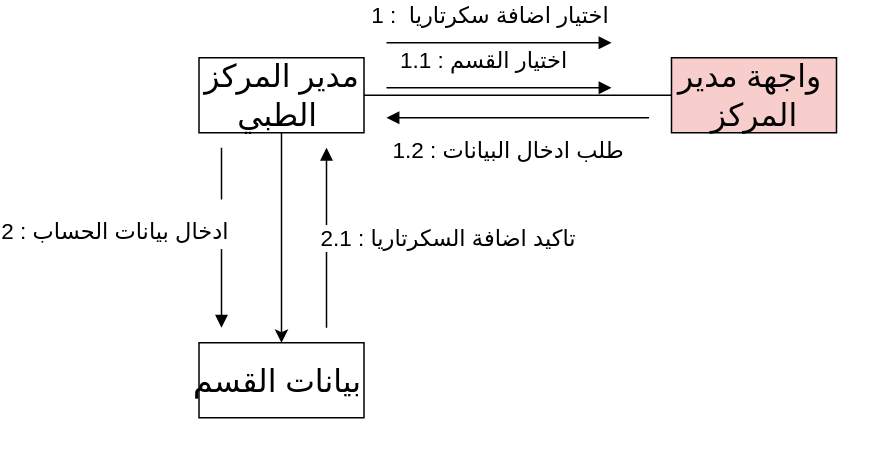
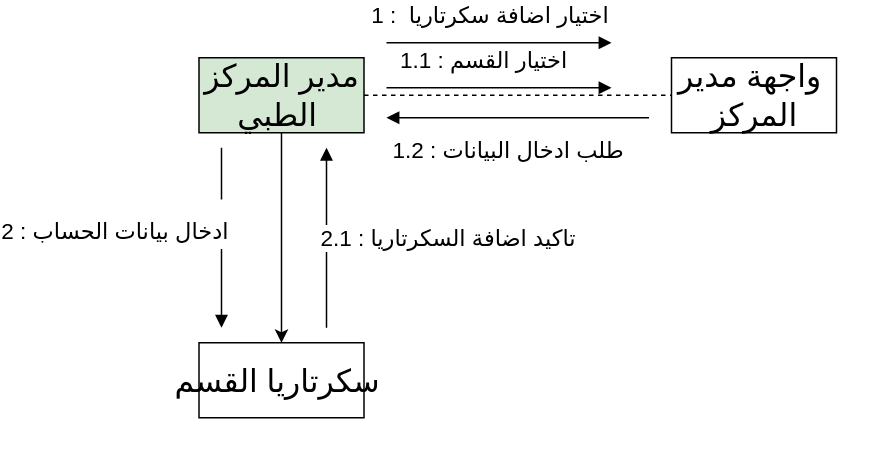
(281, 95) -> (281, 95)
(518, 95) -> (518, 95)
(754, 95) -> (754, 95)
(282, 380) -> (282, 380)
